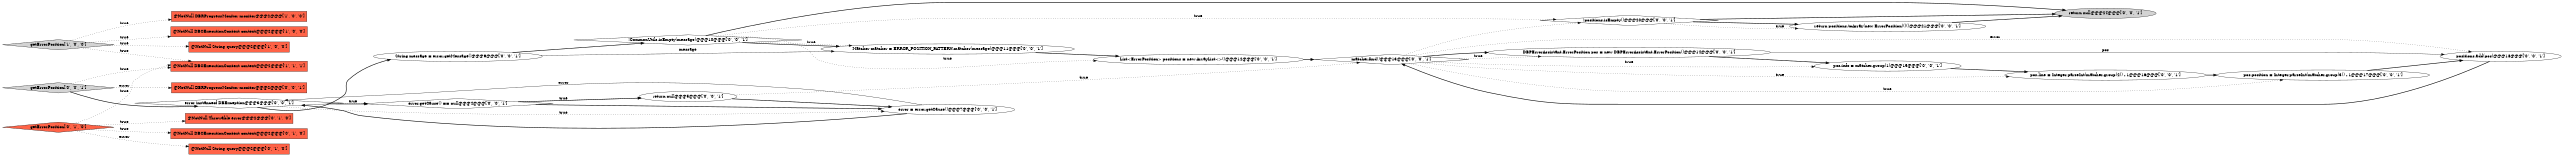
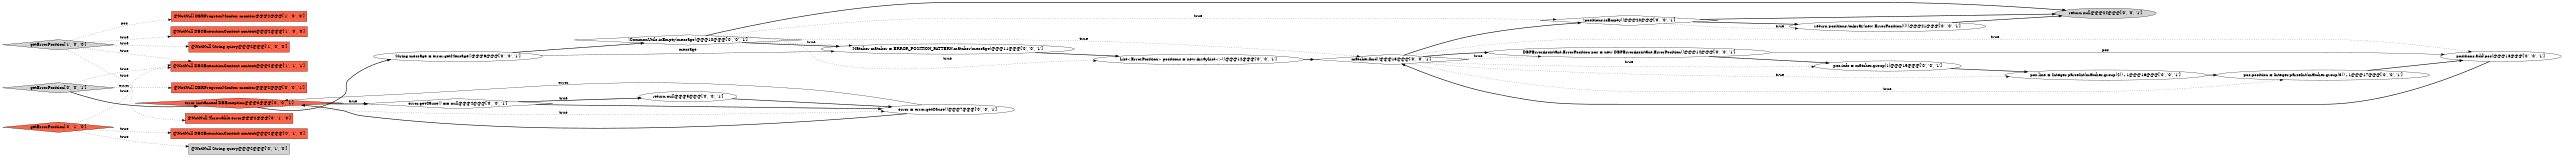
(124, 23) -> (124, 23)
(1490, 33) -> (1490, 33)
(1995, 37) -> (1995, 37)
(1046, 82) -> (1070, 41)
(239, 103) -> (239, 103)
(139, 123) -> (129, 83)
(124, 137) -> (124, 137)
(239, 149) -> (239, 149)
